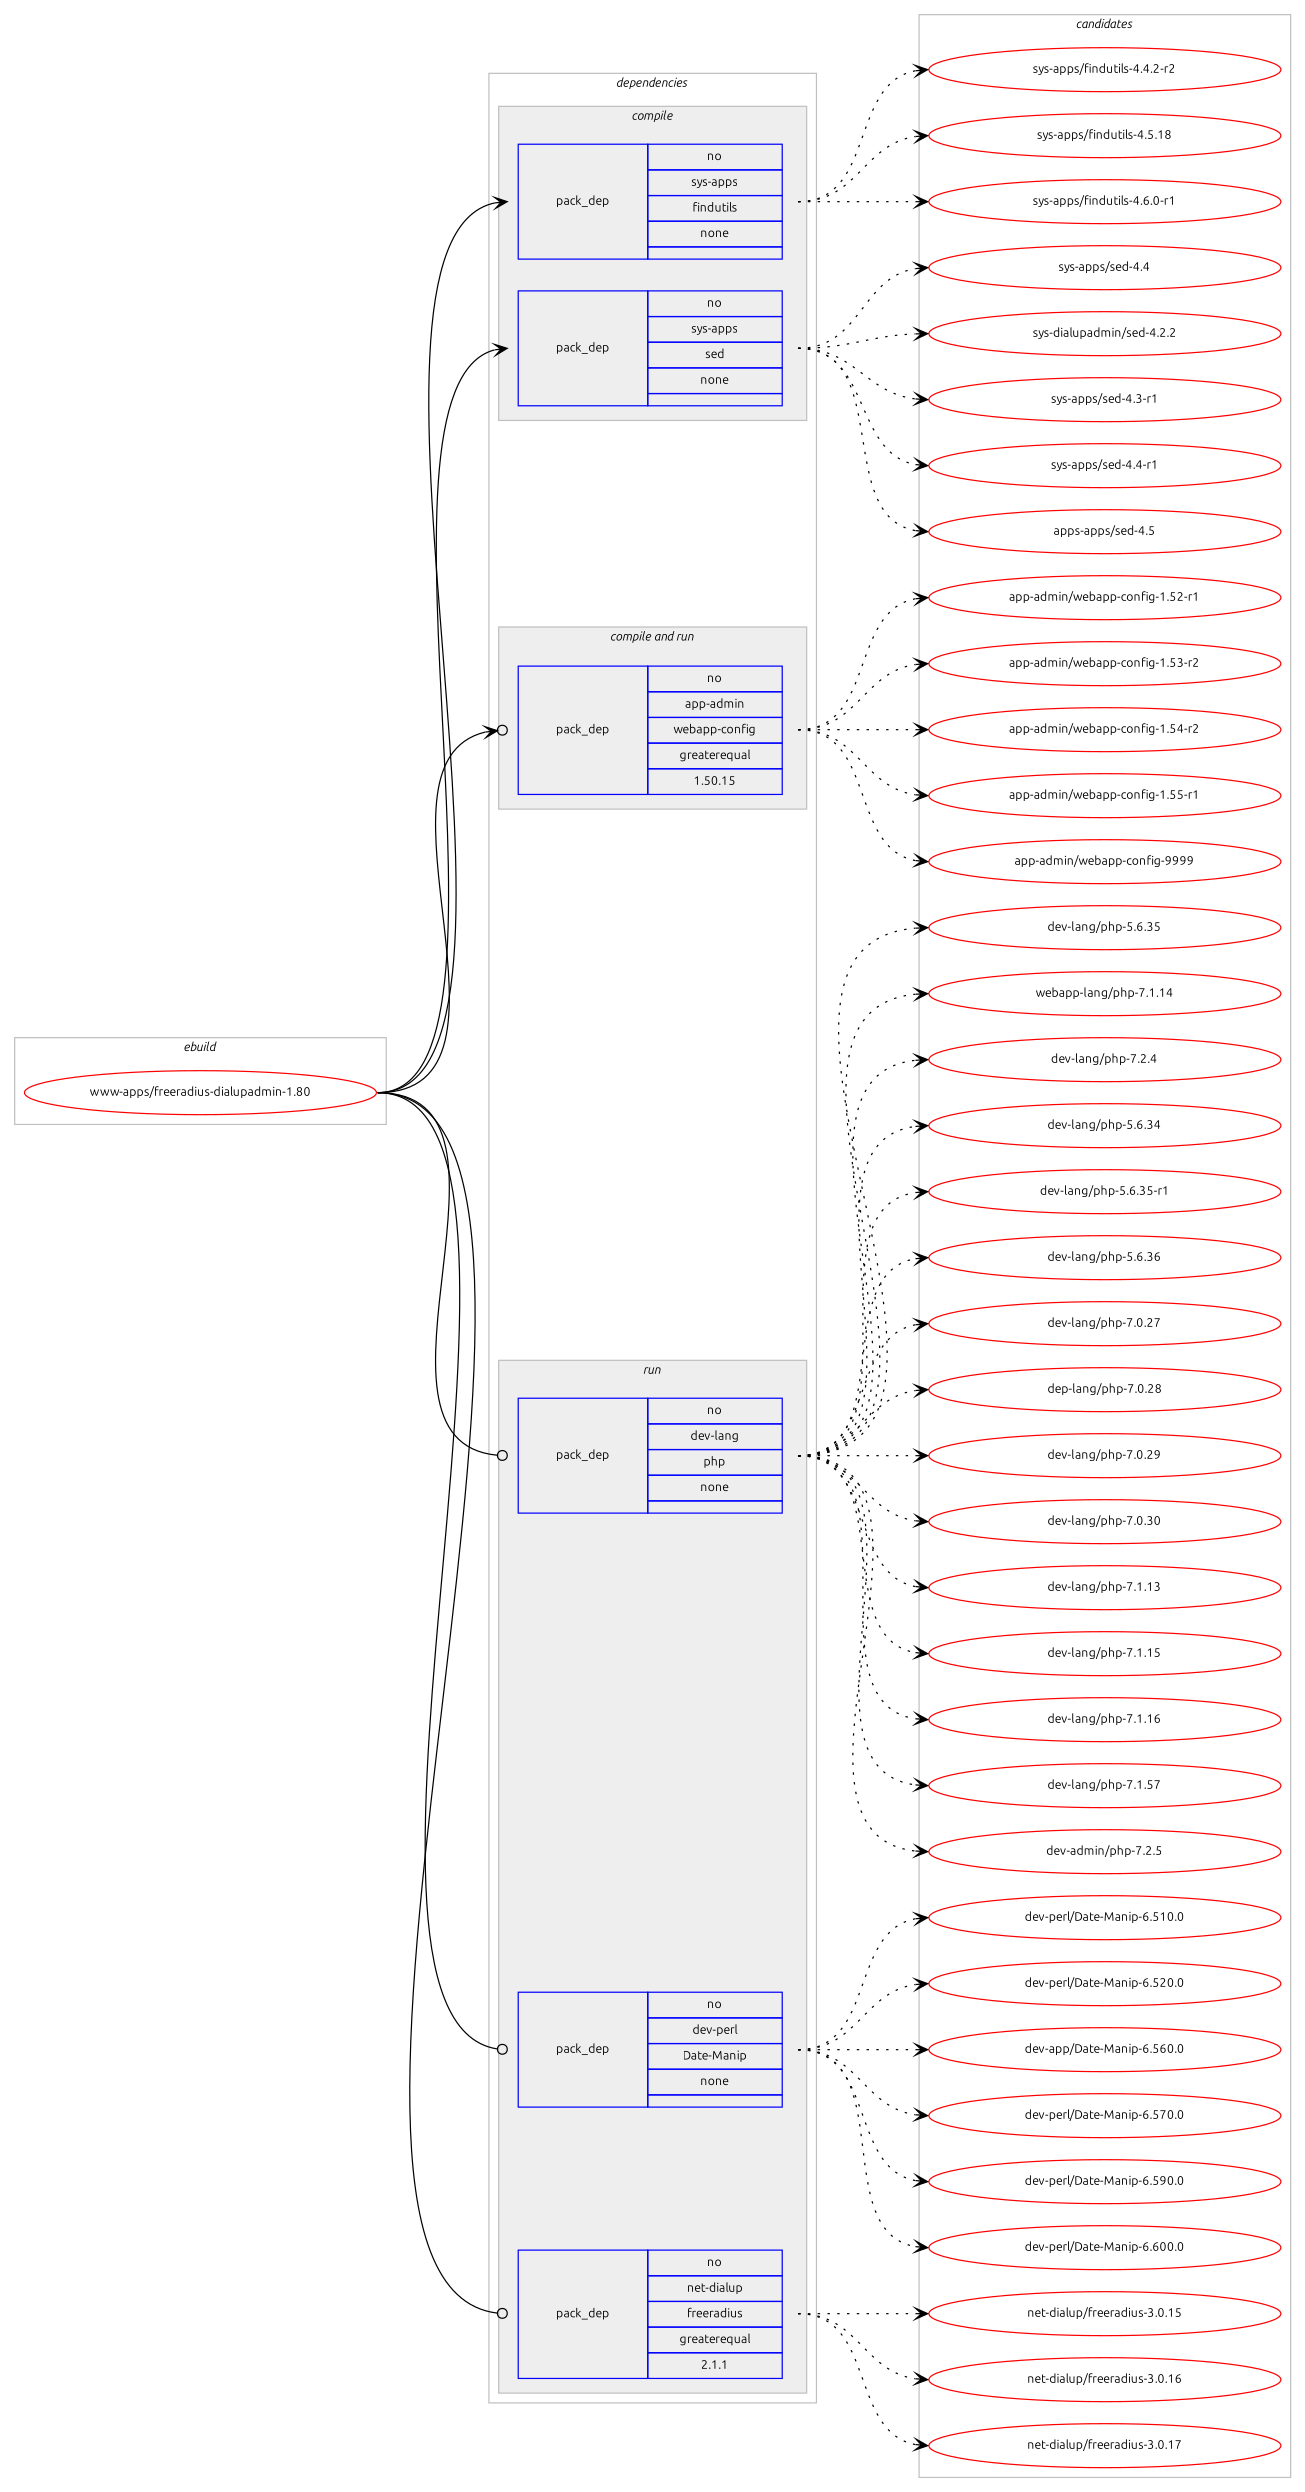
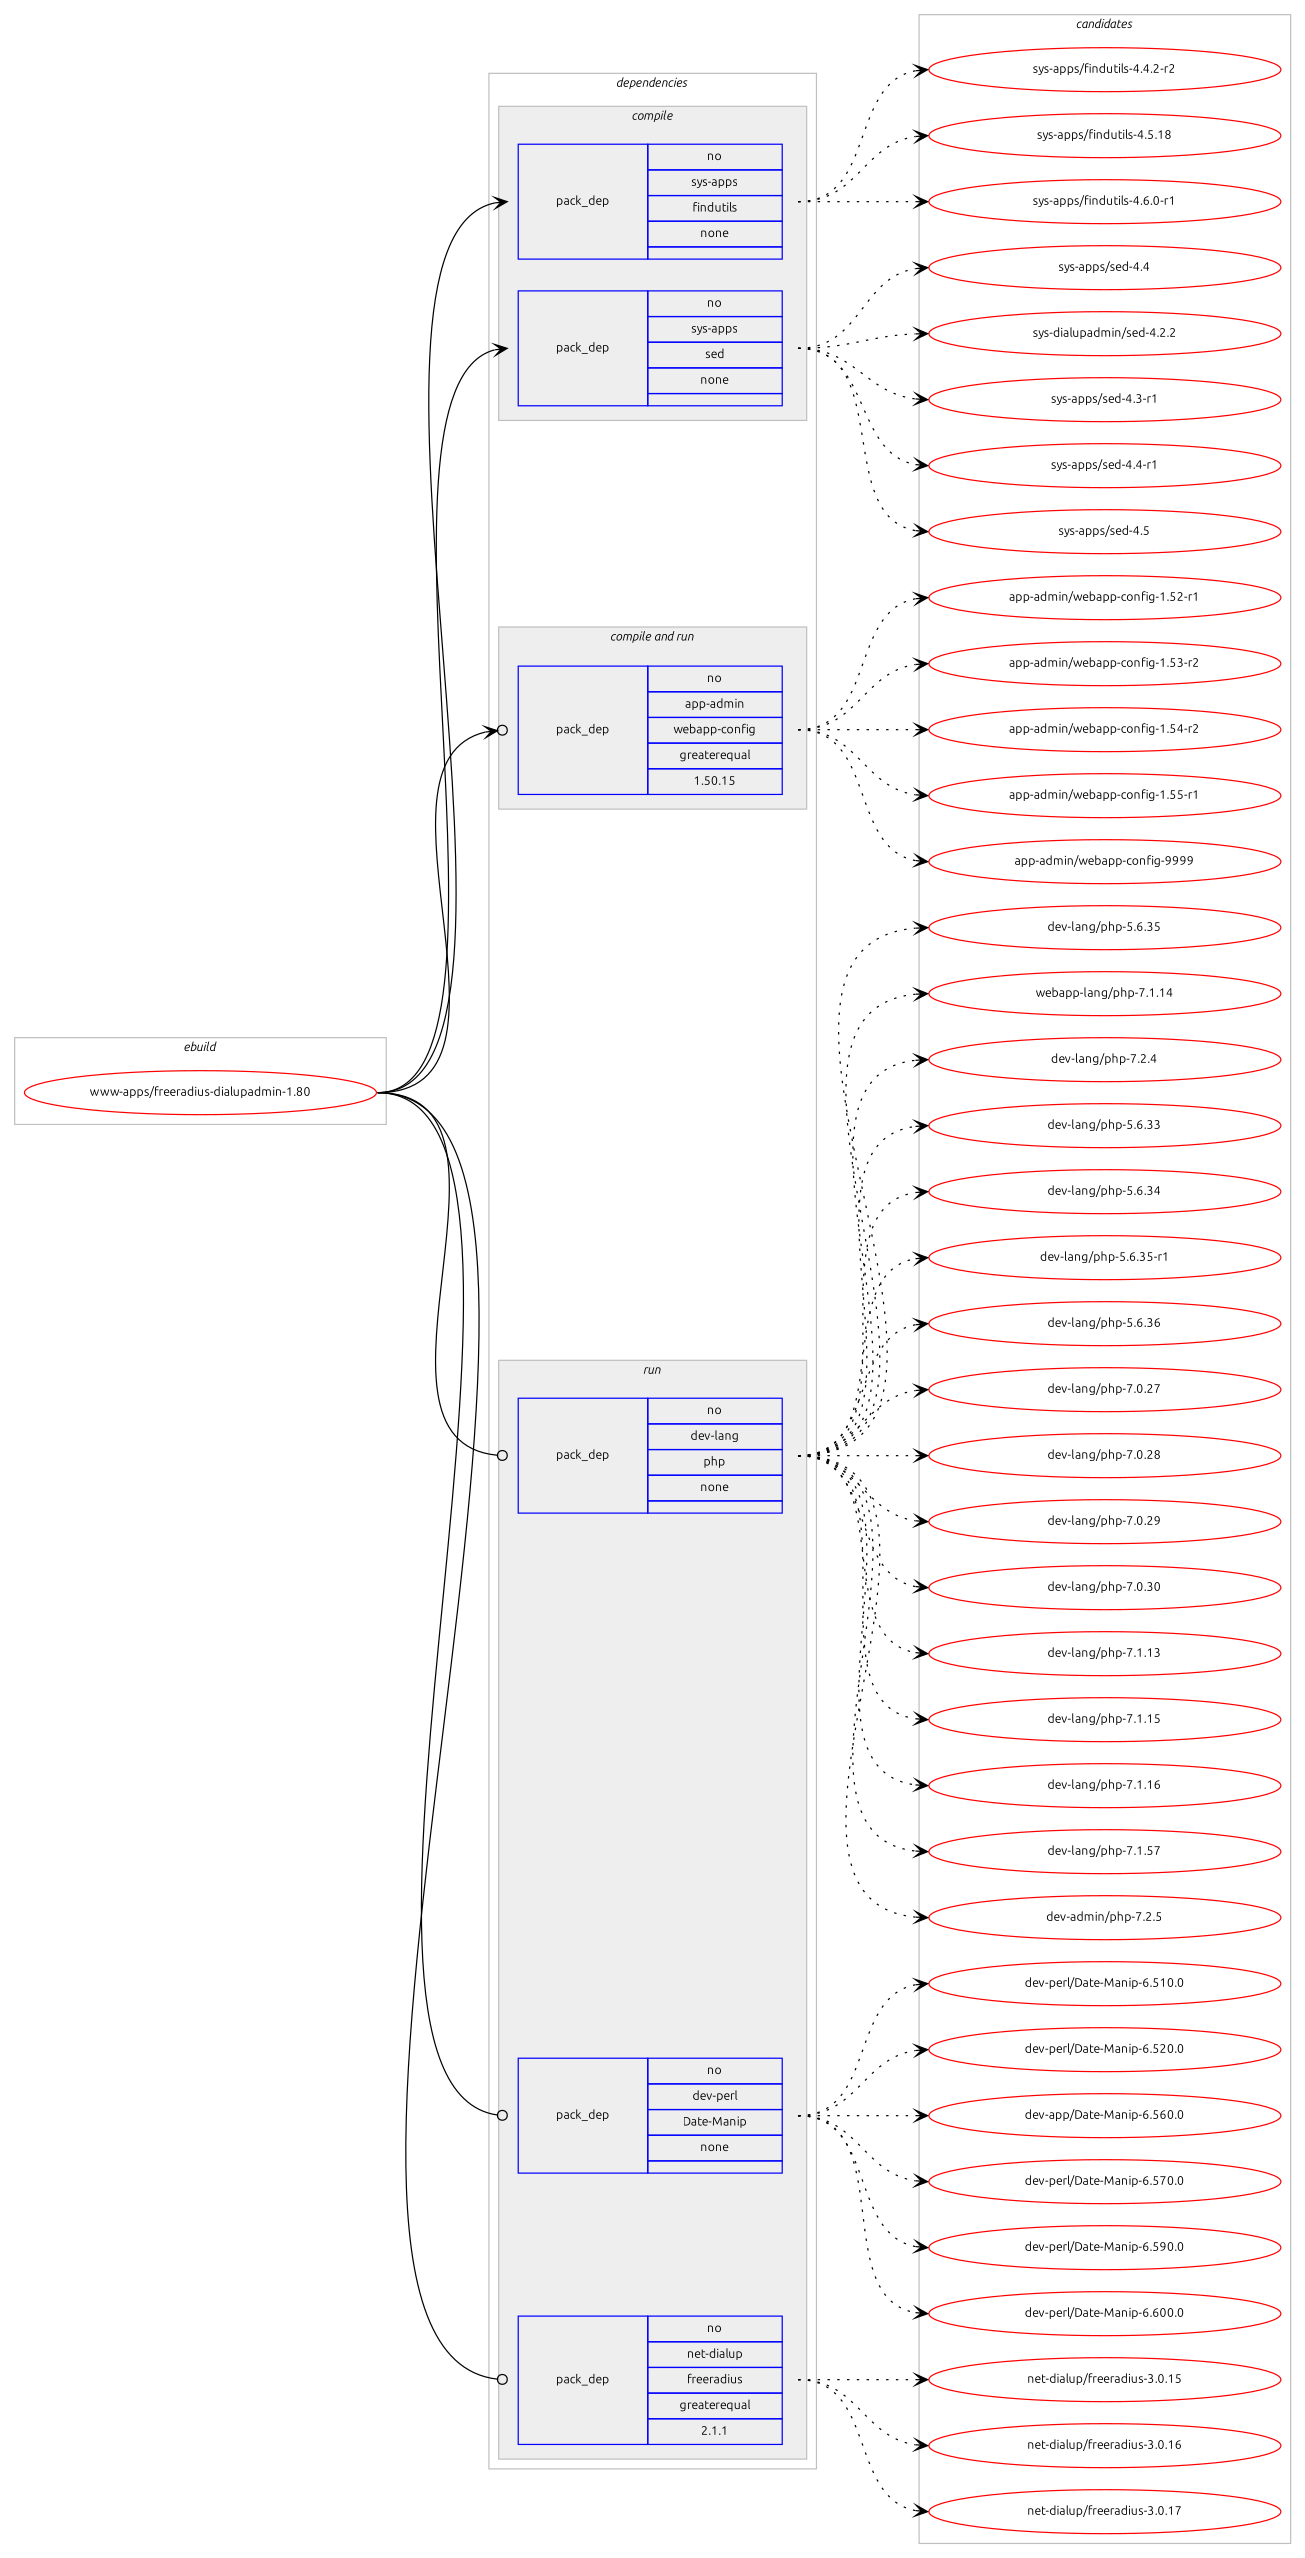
(1105, 532) -> (1105, 532)
none -> (1105, 1126)
(1105, 1390) -> (1105, 1456)
